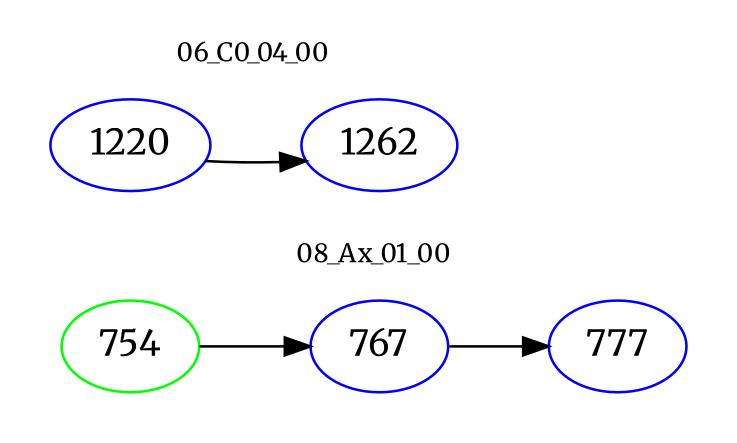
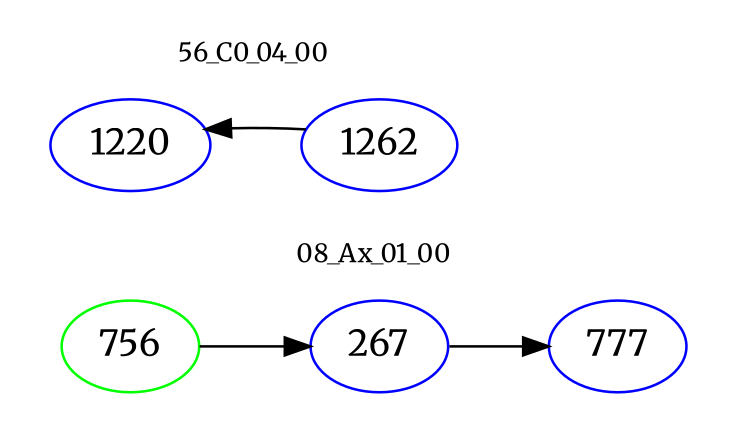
(254, 55) -> (254, 55)
(243, 162) -> (269, 128)
(130, 346) -> (130, 346)
(379, 346) -> (379, 346)
